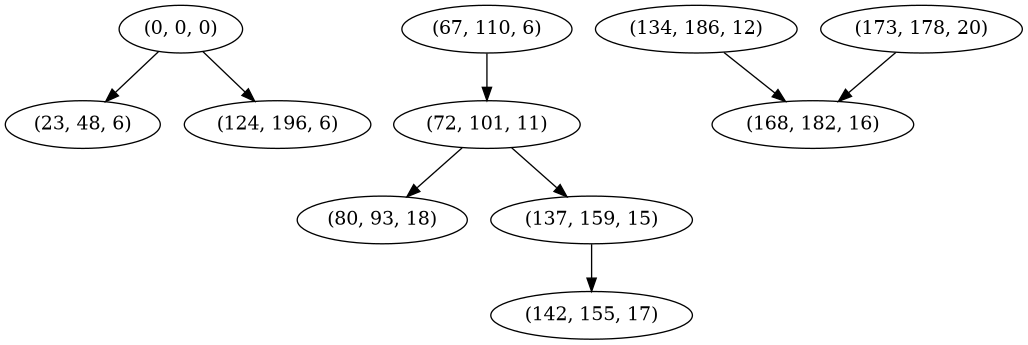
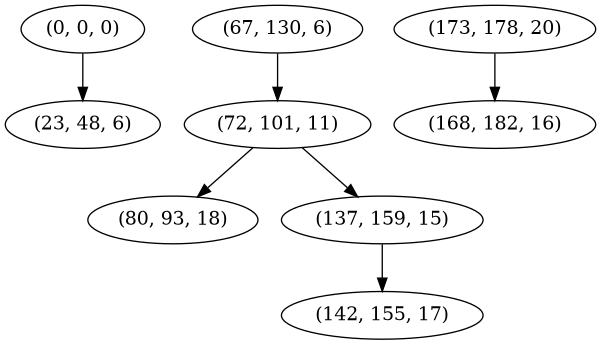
(487, 29) -> (278, 29)
(696, 29) -> none
(278, 125) -> none
